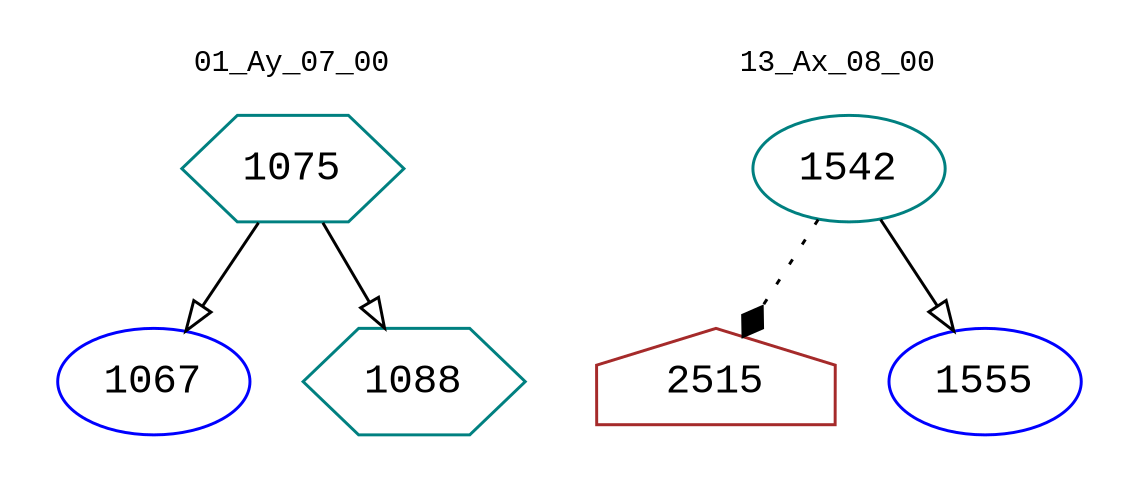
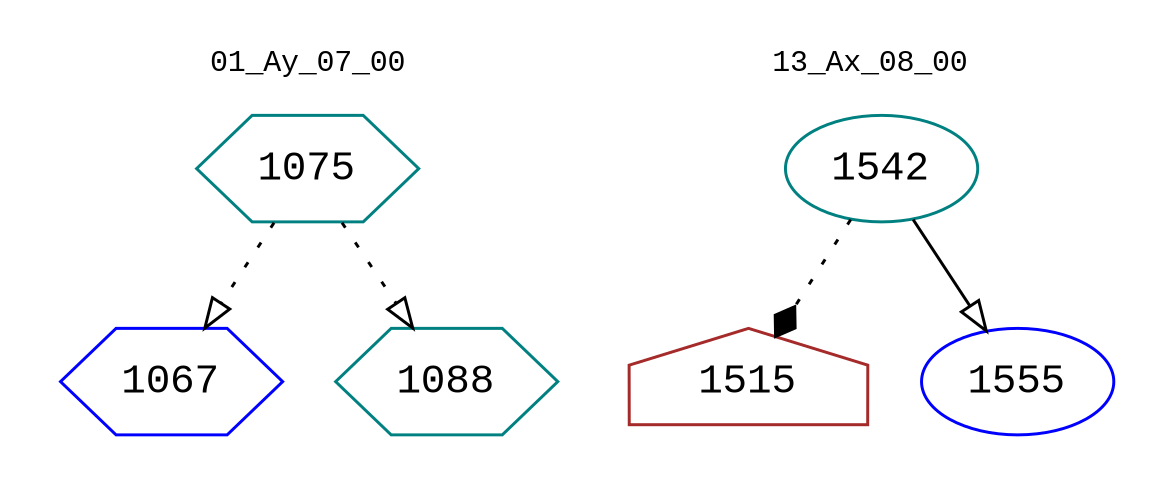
(346, 262) -> (369, 263)
(231, 264) -> (248, 263)
(154, 382) -> (172, 382)
(716, 382) -> (748, 382)
